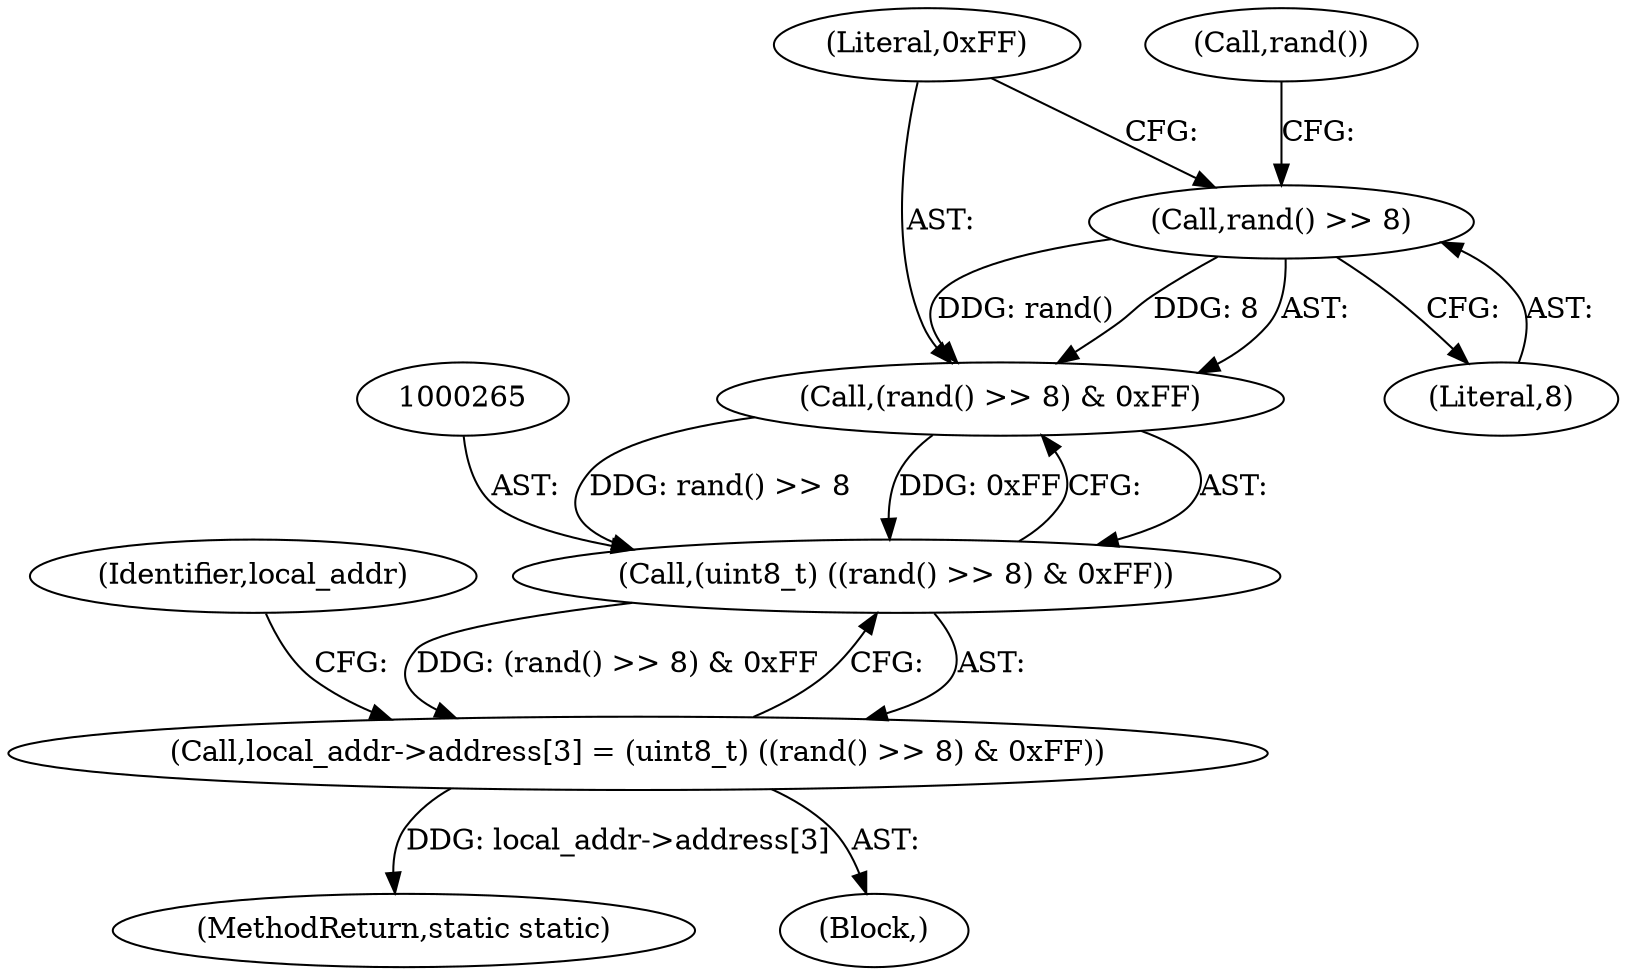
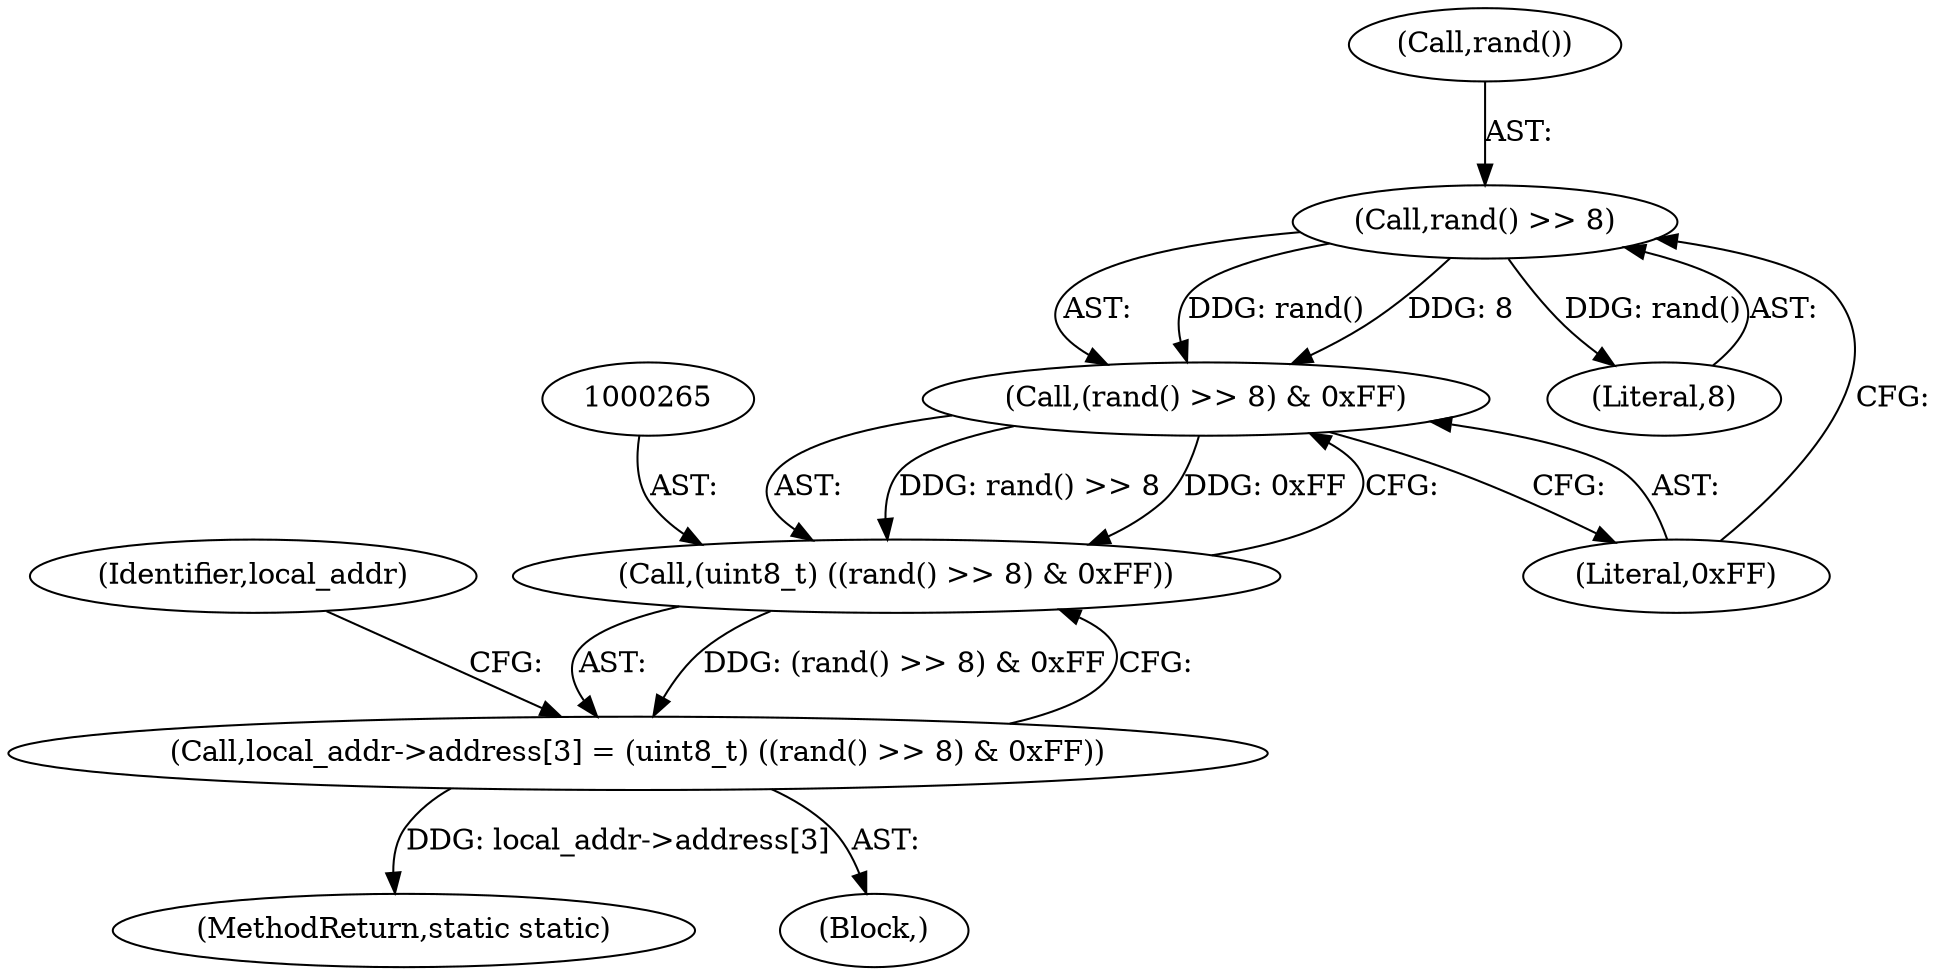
(1323, 133) -> (1524, 133)
(1468, 311) -> (1653, 311)
none -> (1466, 476)
